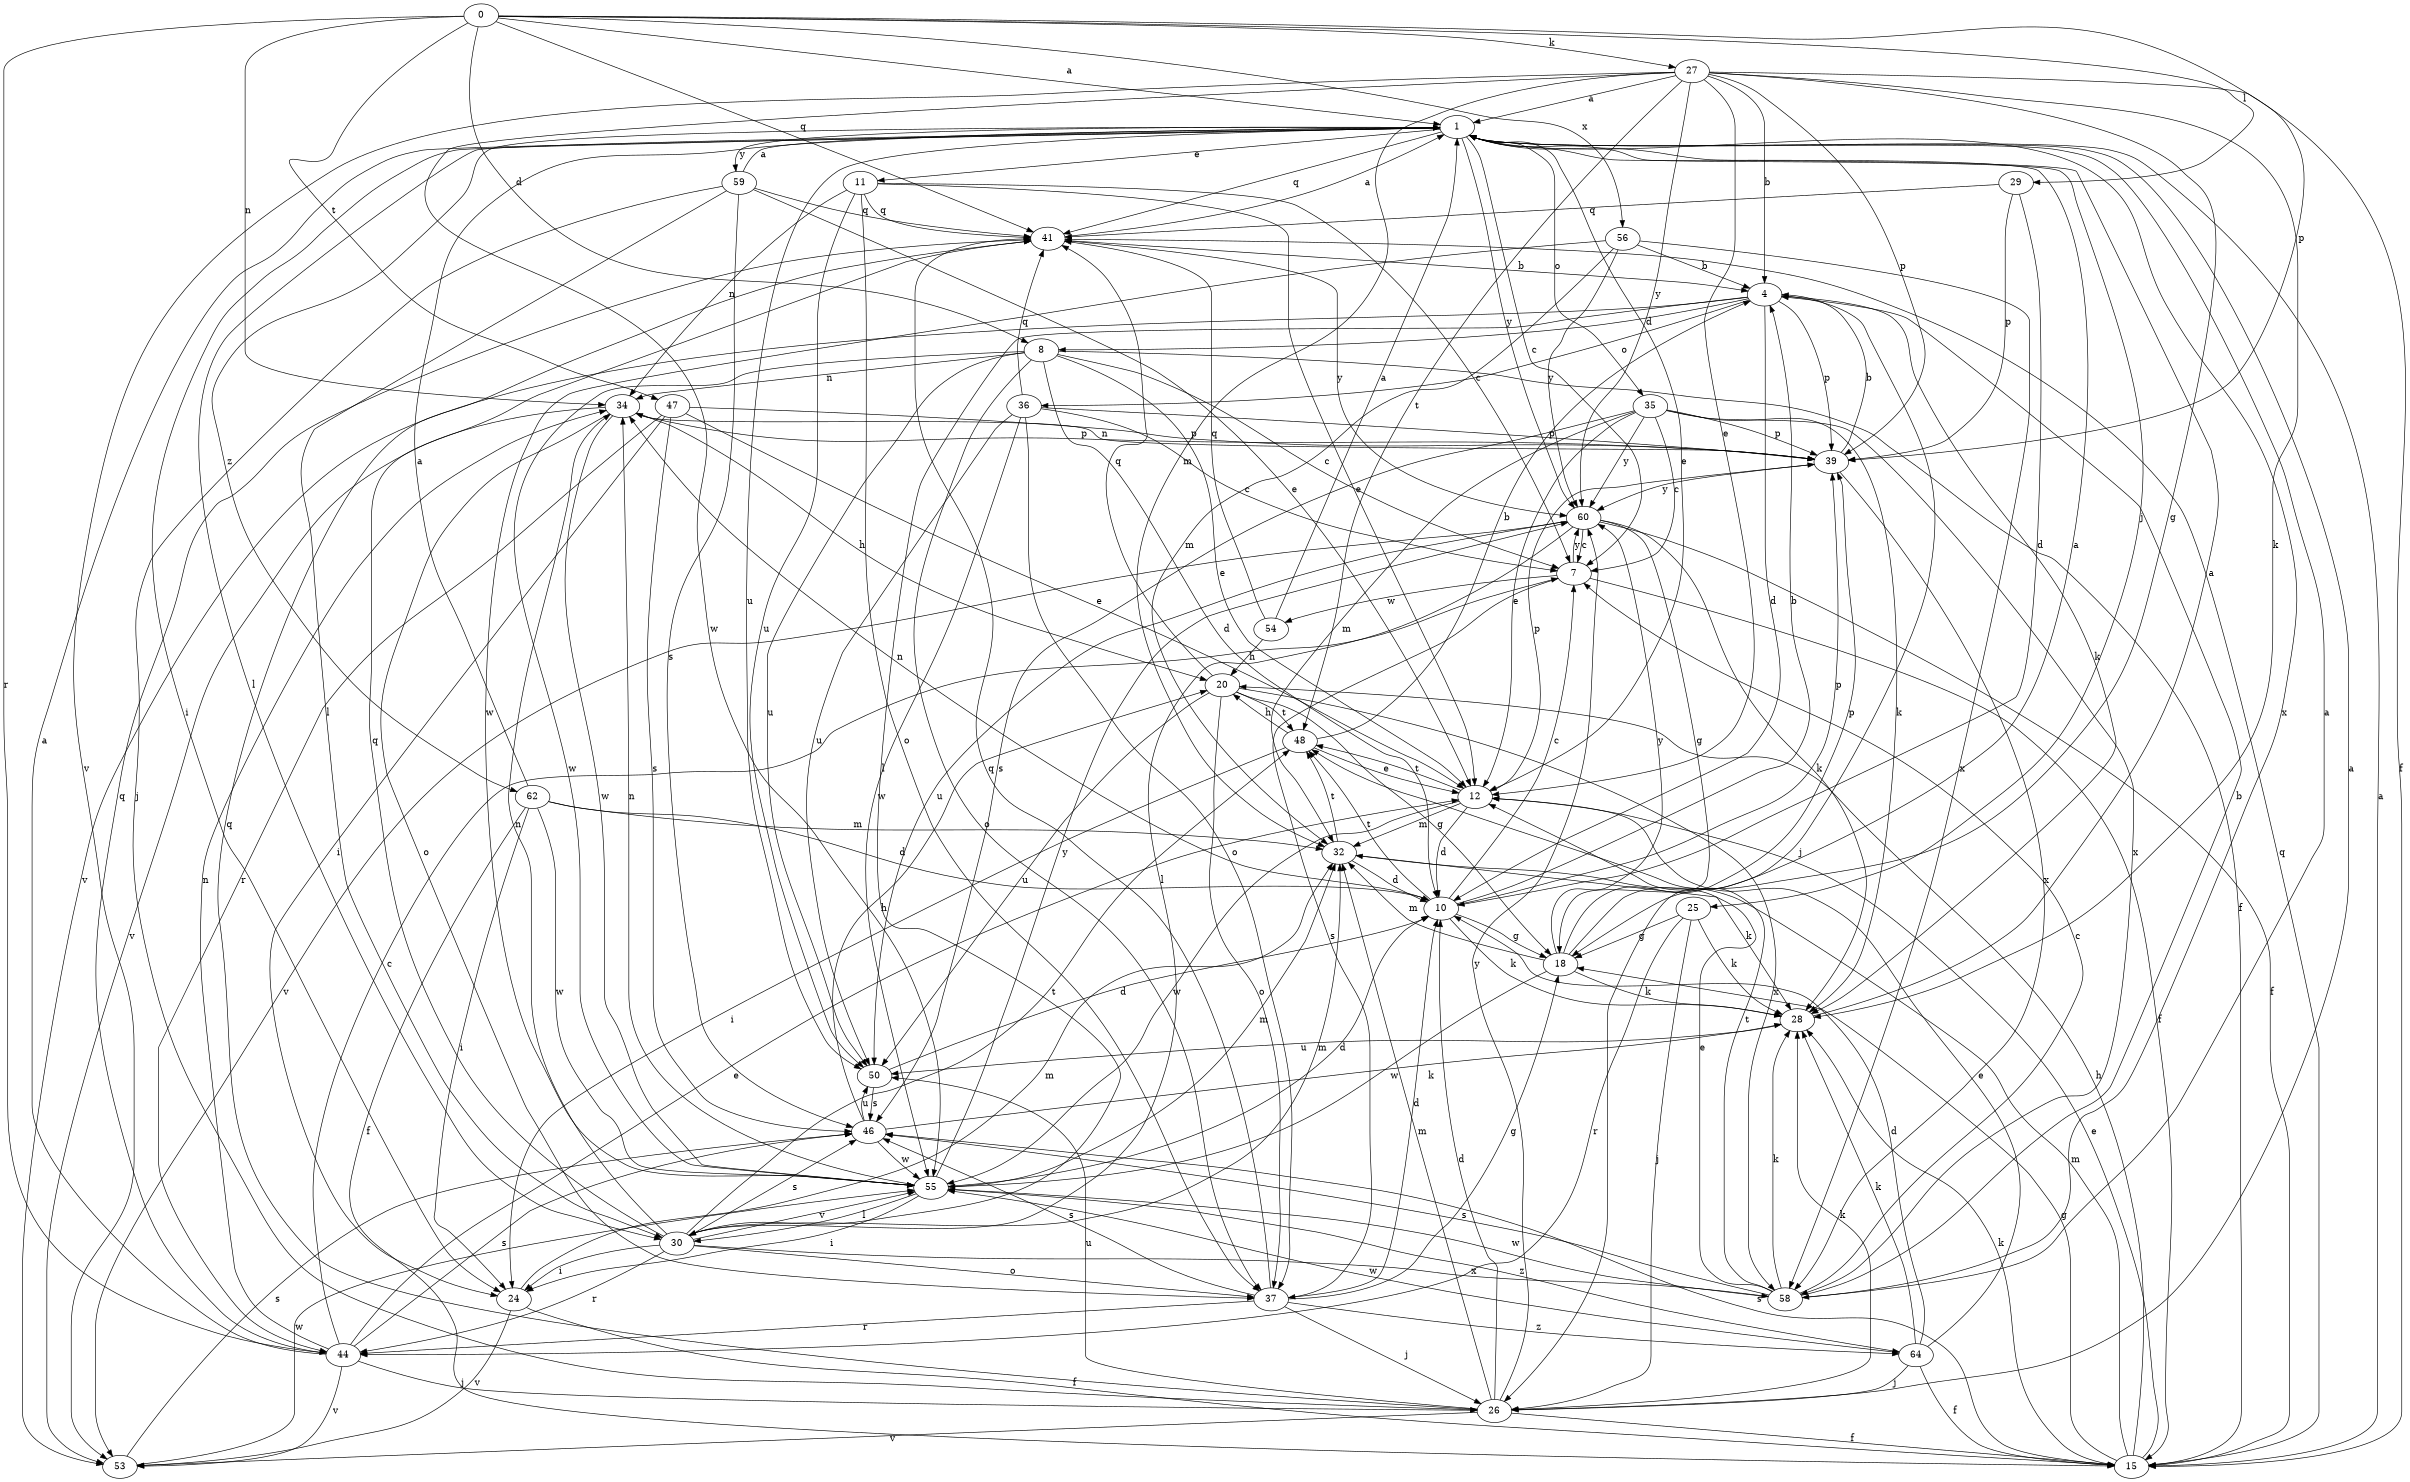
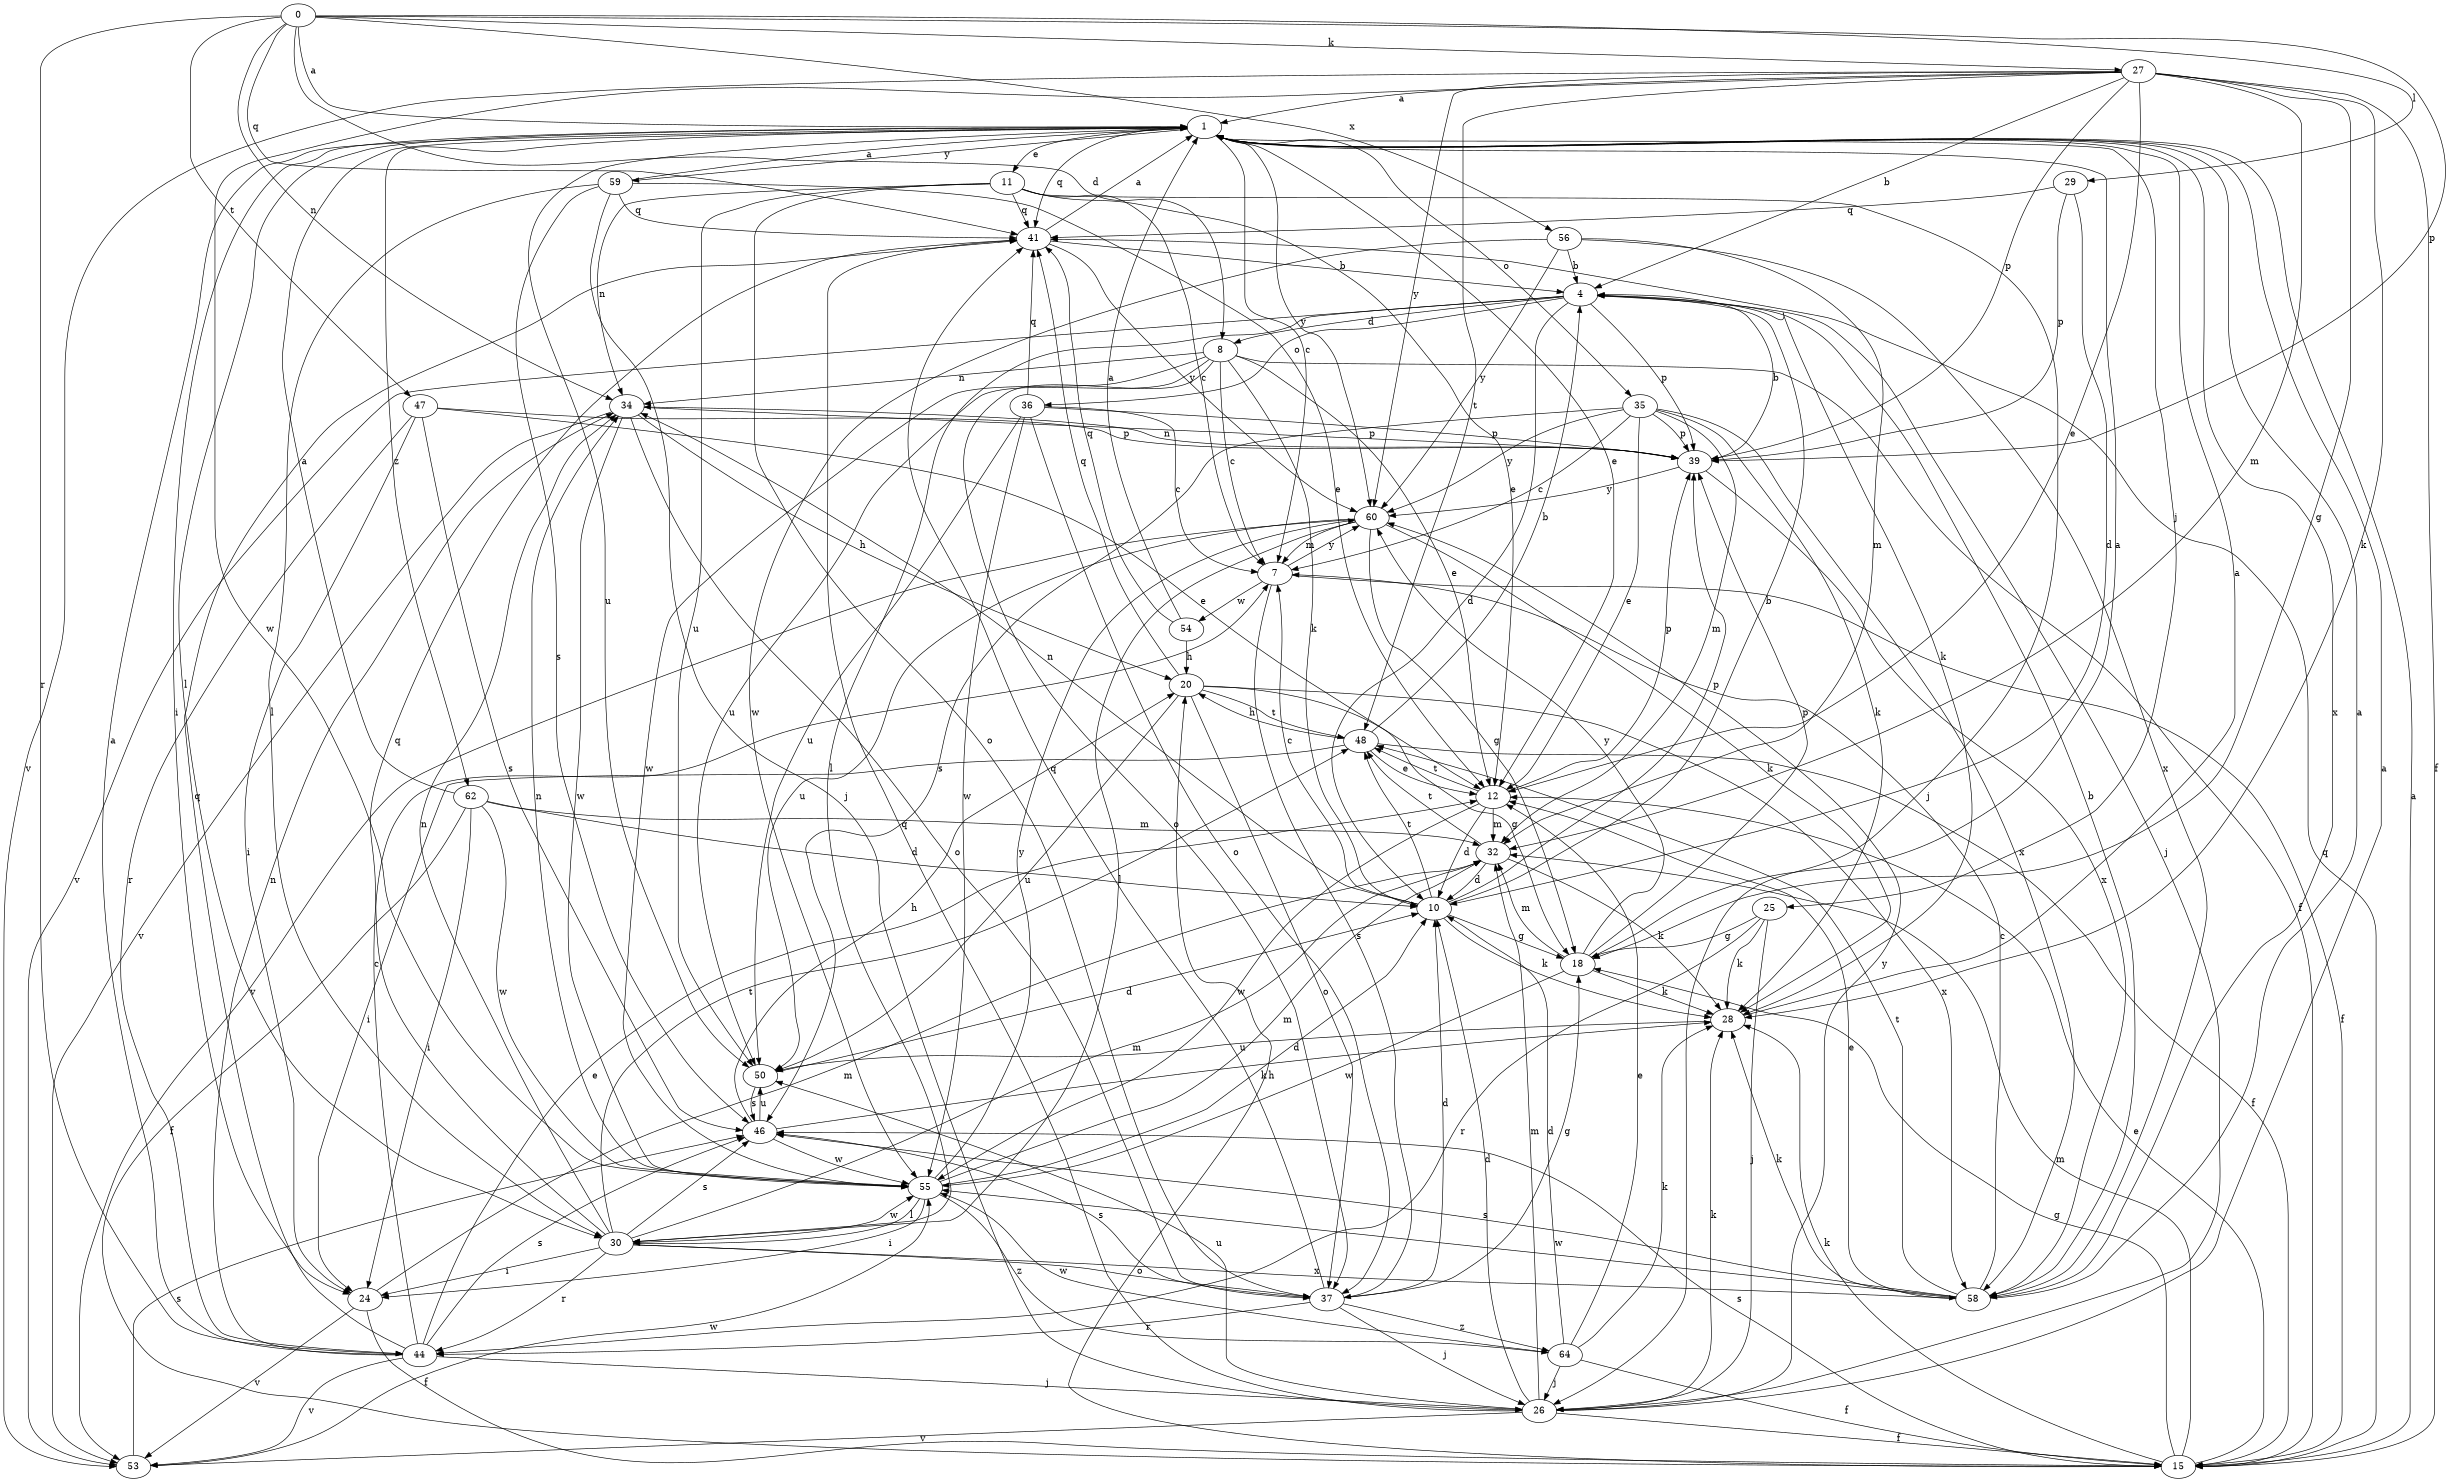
none -> (2056, 384)
(1584, 546) -> (1310, 546)
(1227, 629) -> (1314, 629)
(2194, 841) -> (2052, 901)
(822, 1216) -> (894, 1216)
